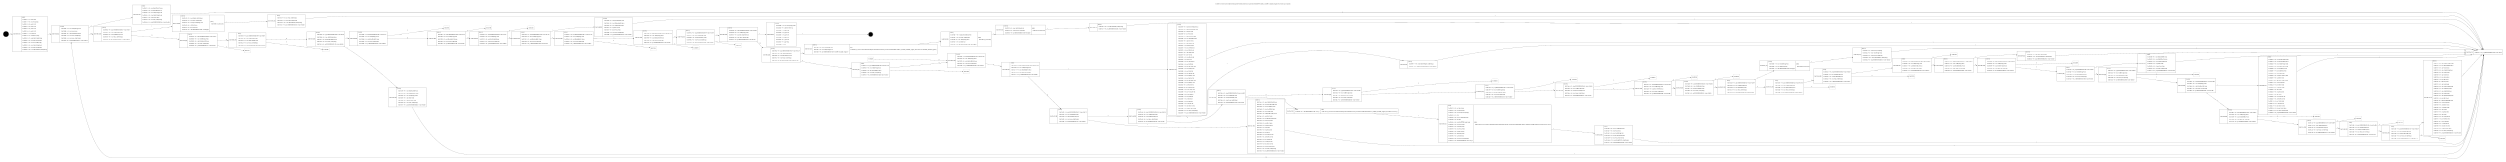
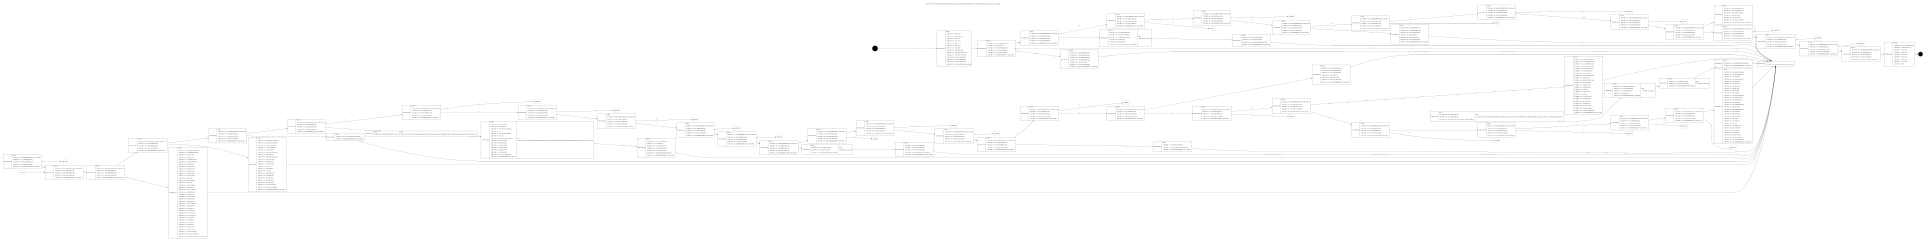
(781, 55) -> none
